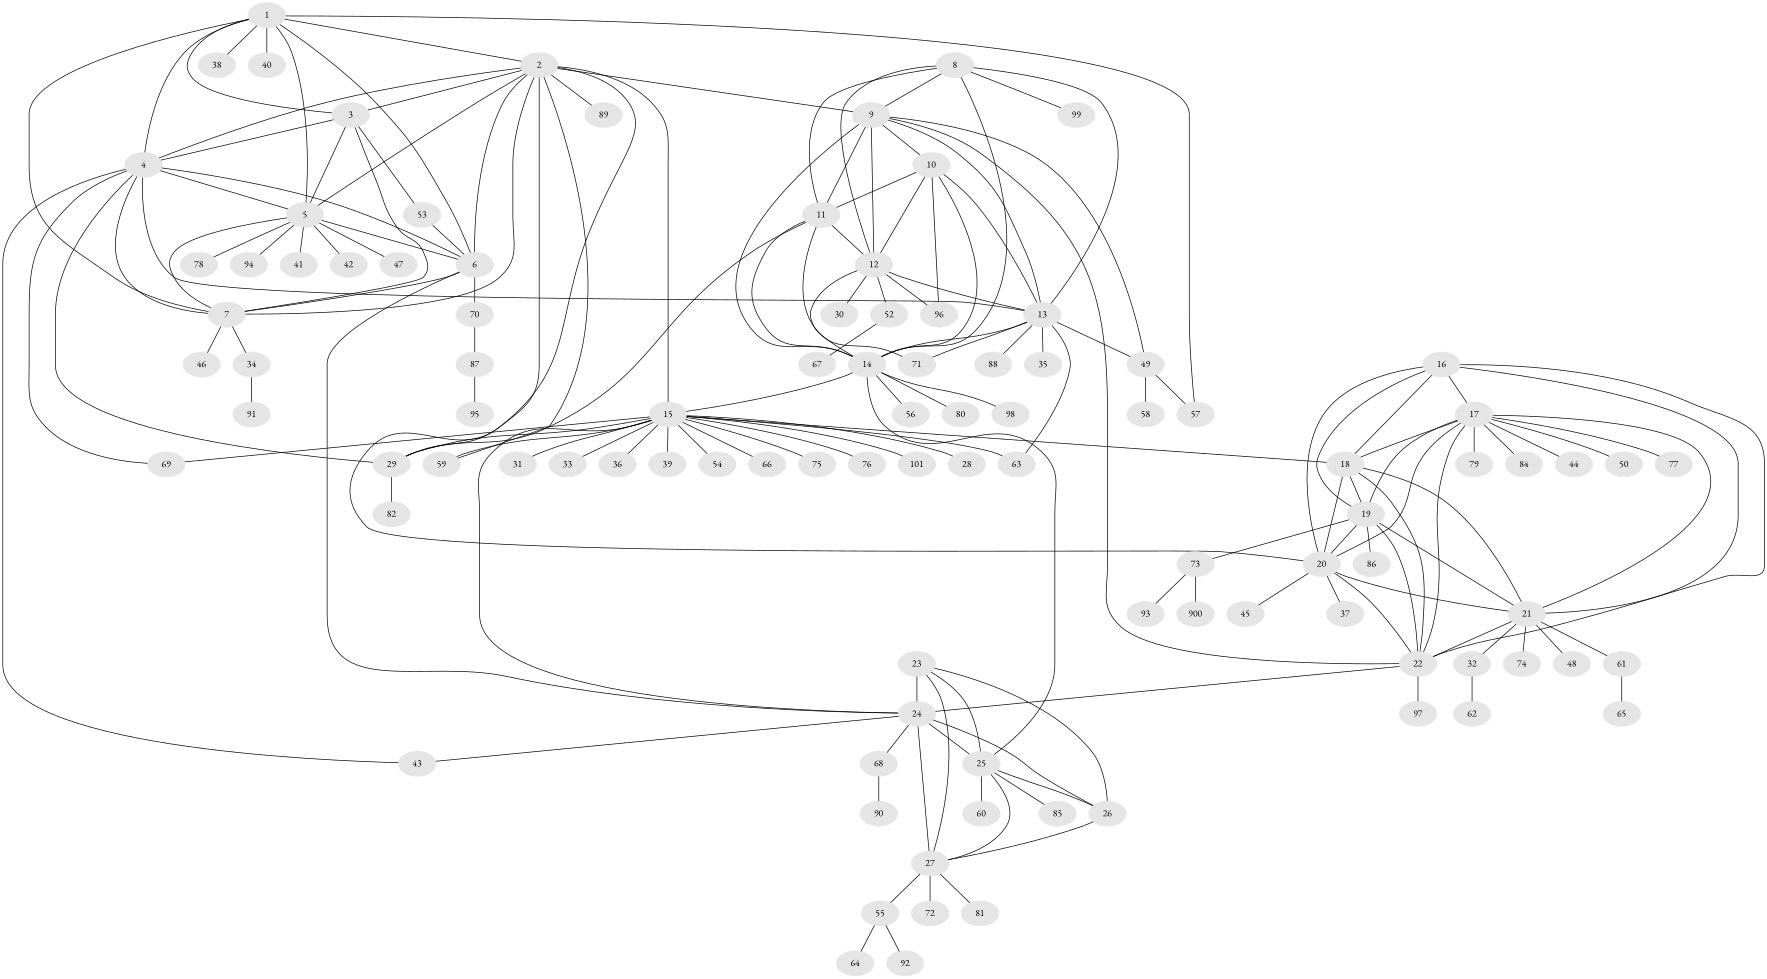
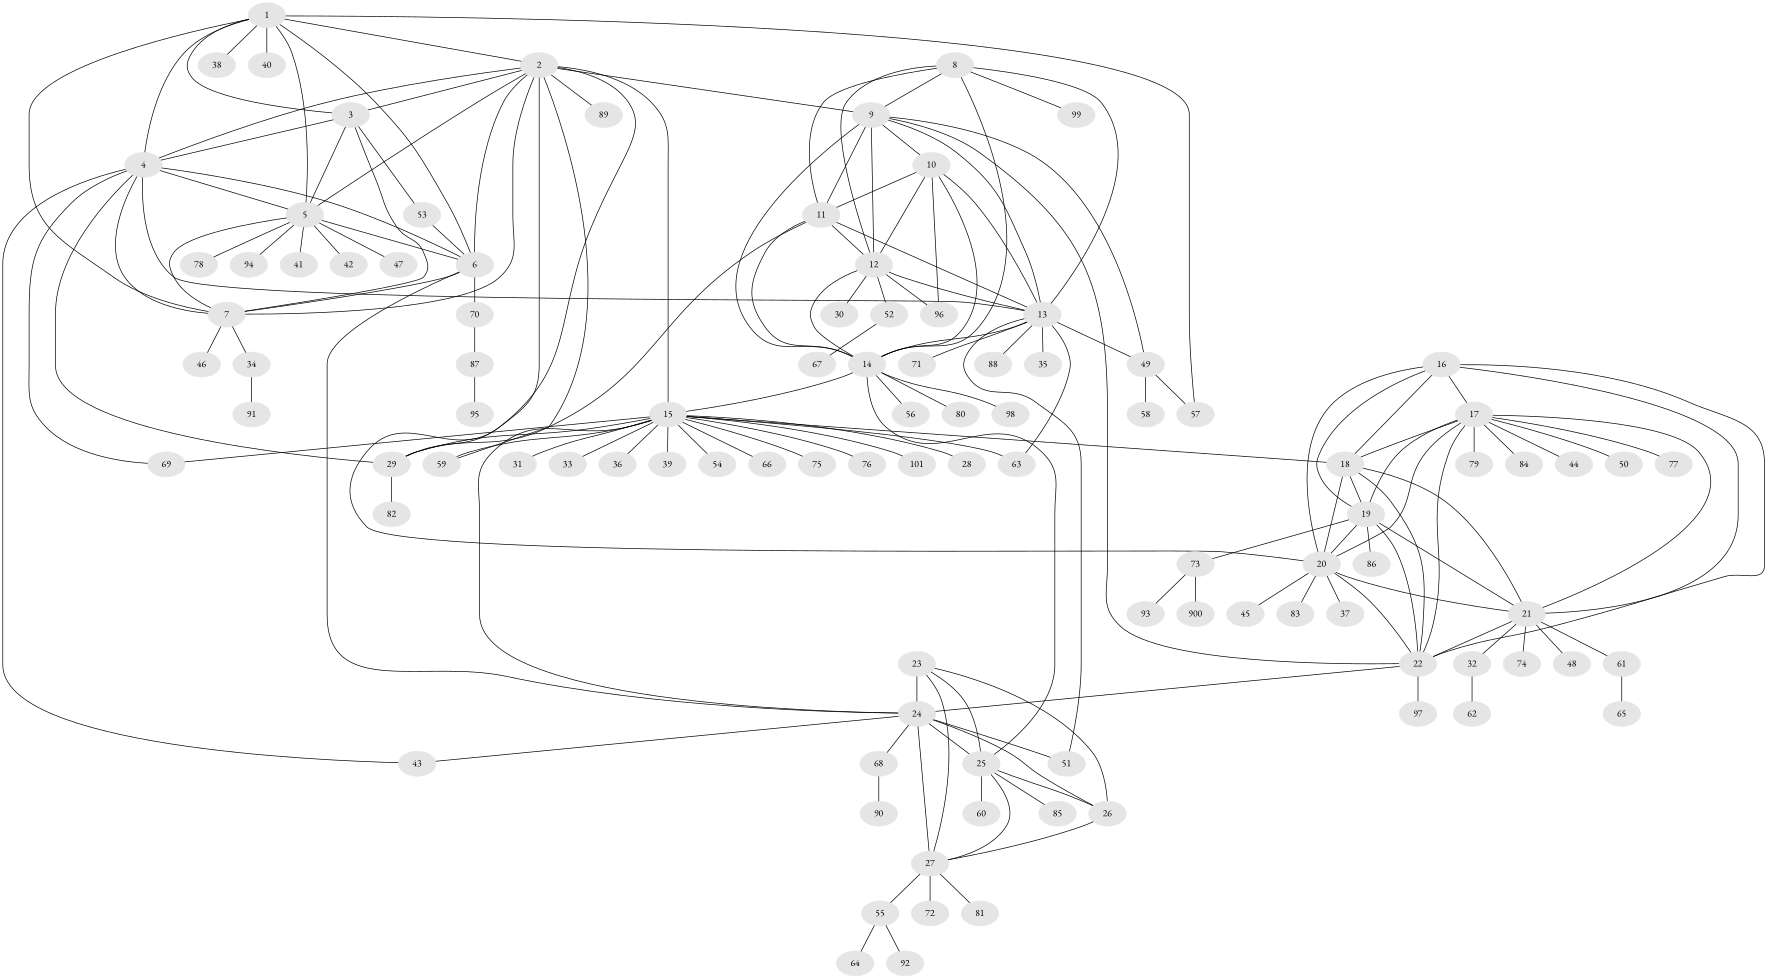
(806, 310) -> (932, 265)
none -> (1295, 614)
none -> (1067, 764)
